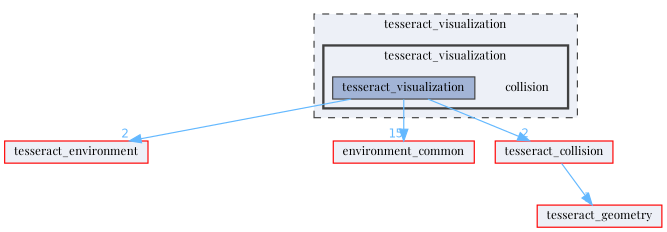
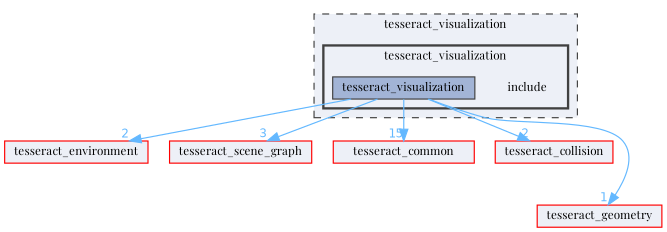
(527, 88) -> (527, 88)
none -> (241, 152)
(404, 152) -> (404, 152)
(573, 179) -> (575, 125)
